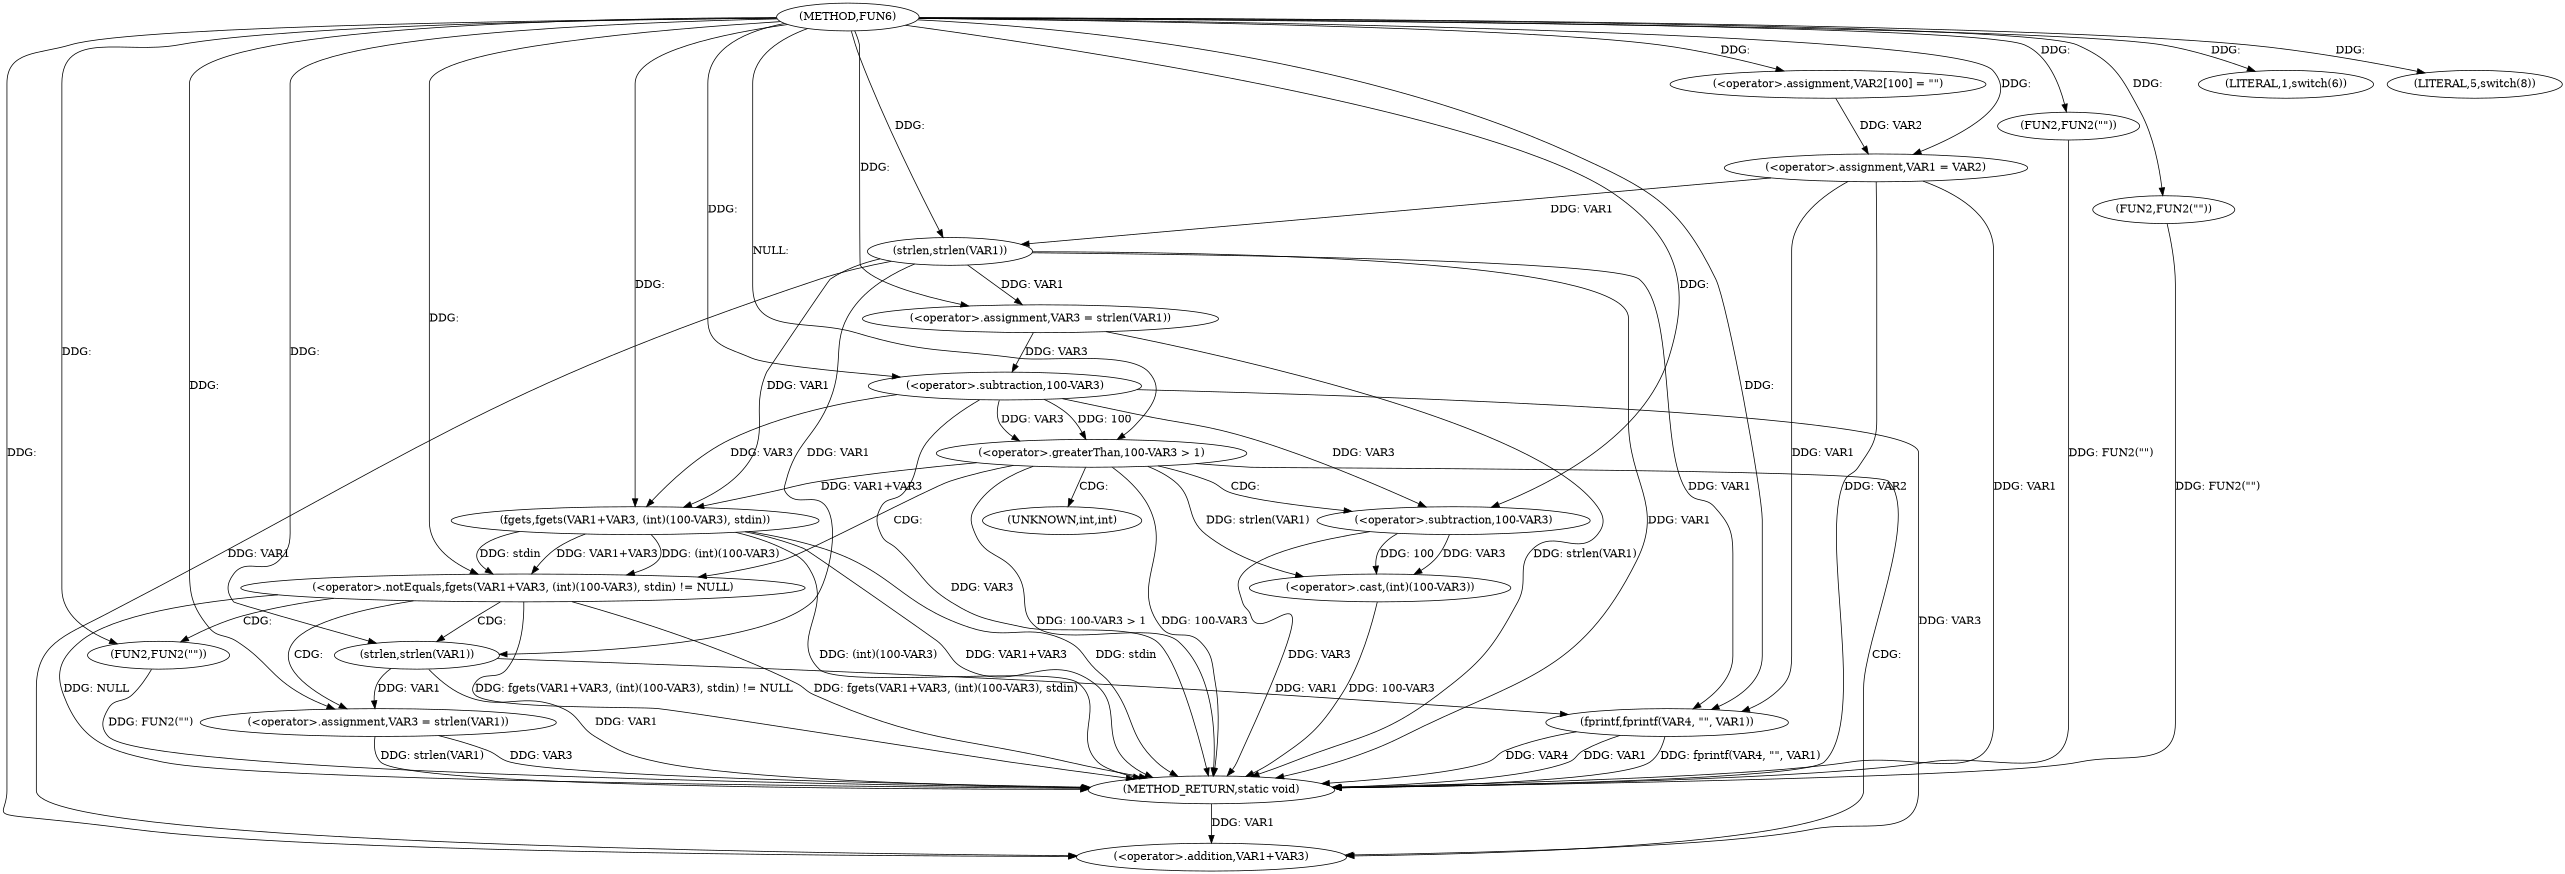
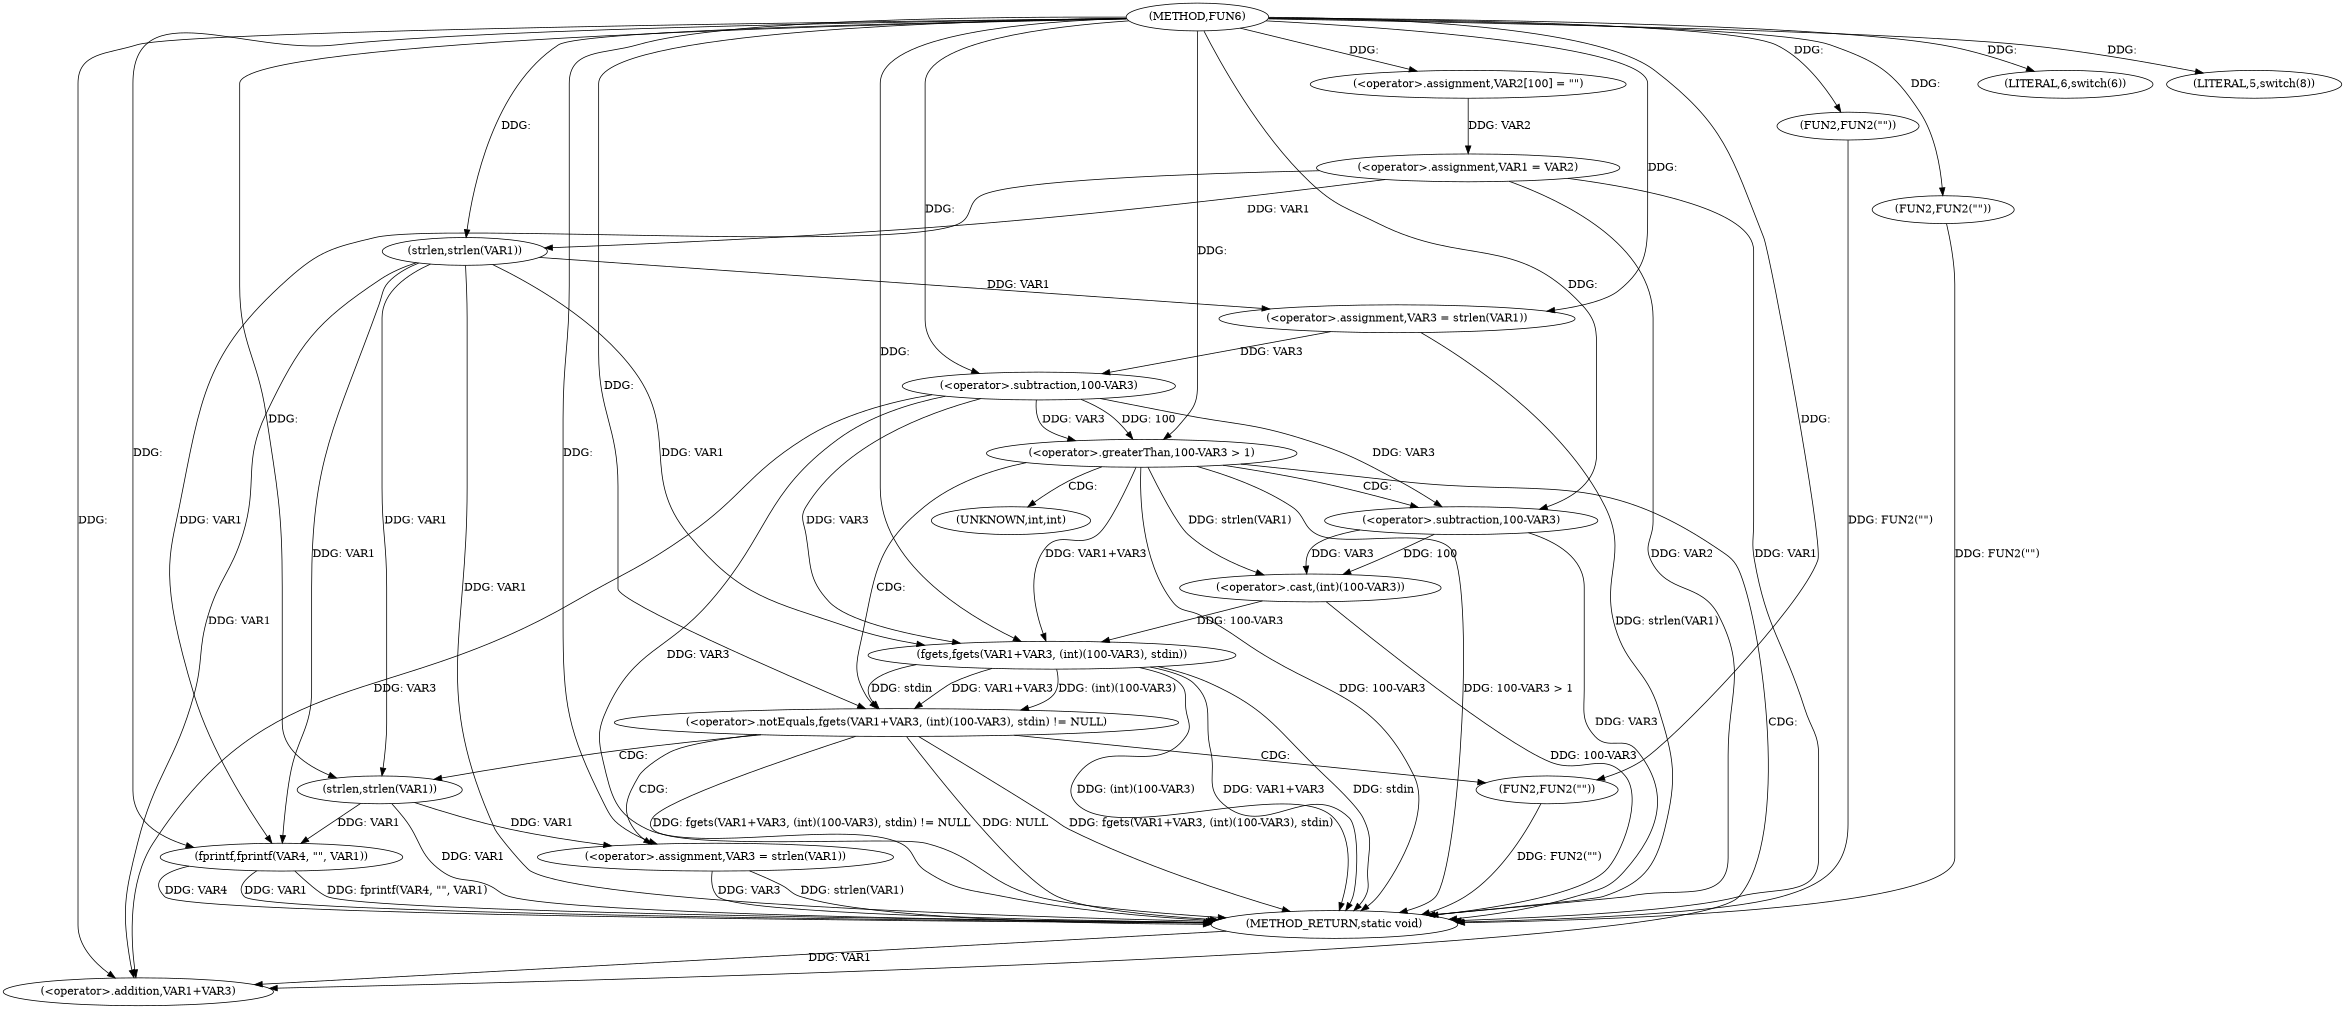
(1551, 31) -> none
(2286, 84) -> (2065, 84)
(773, 251) -> (1214, 251)
none -> (1186, 620)
